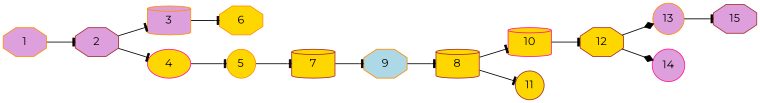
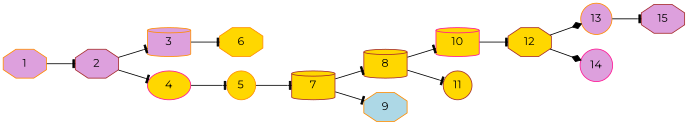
(420, 64) -> (348, 75)
